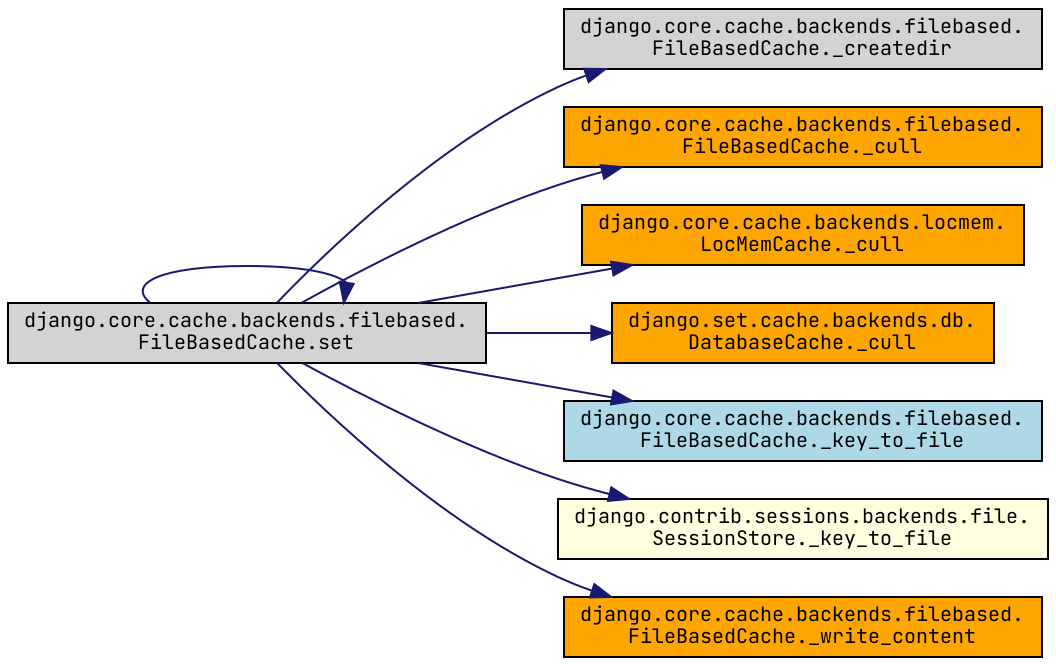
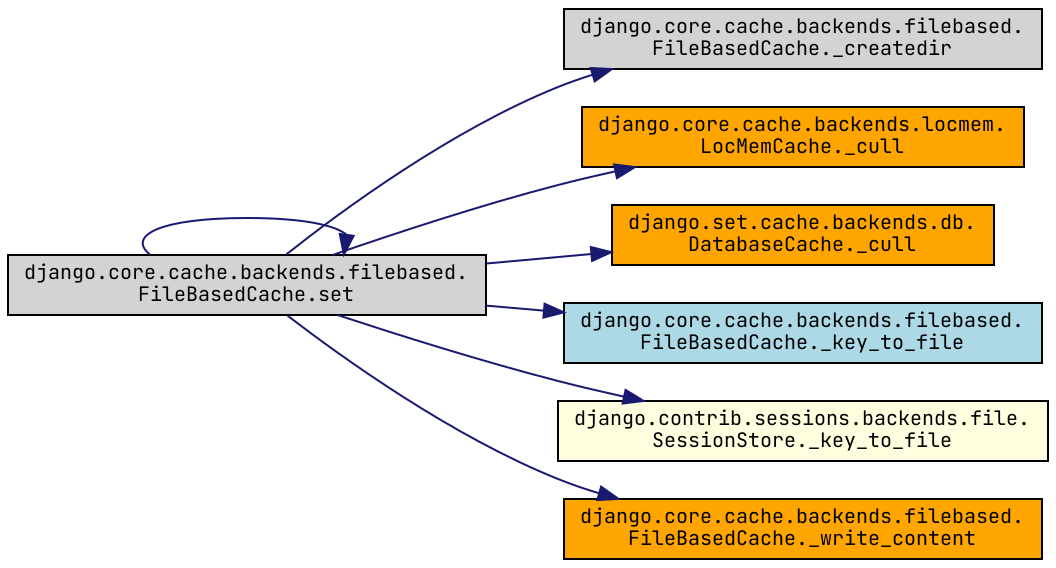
(803, 137) -> none
